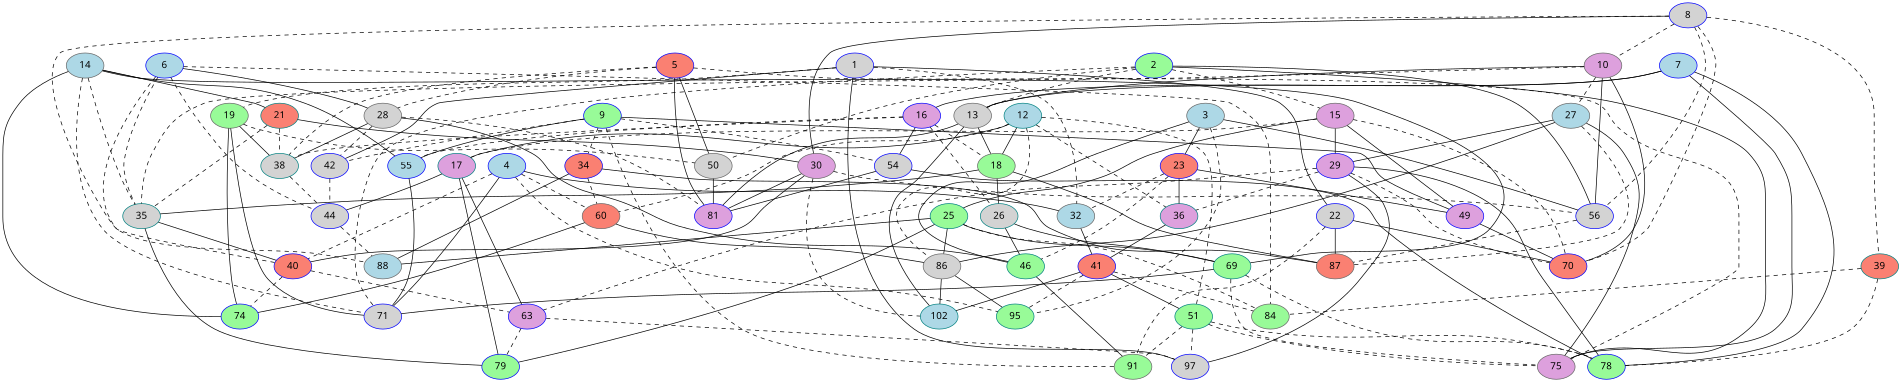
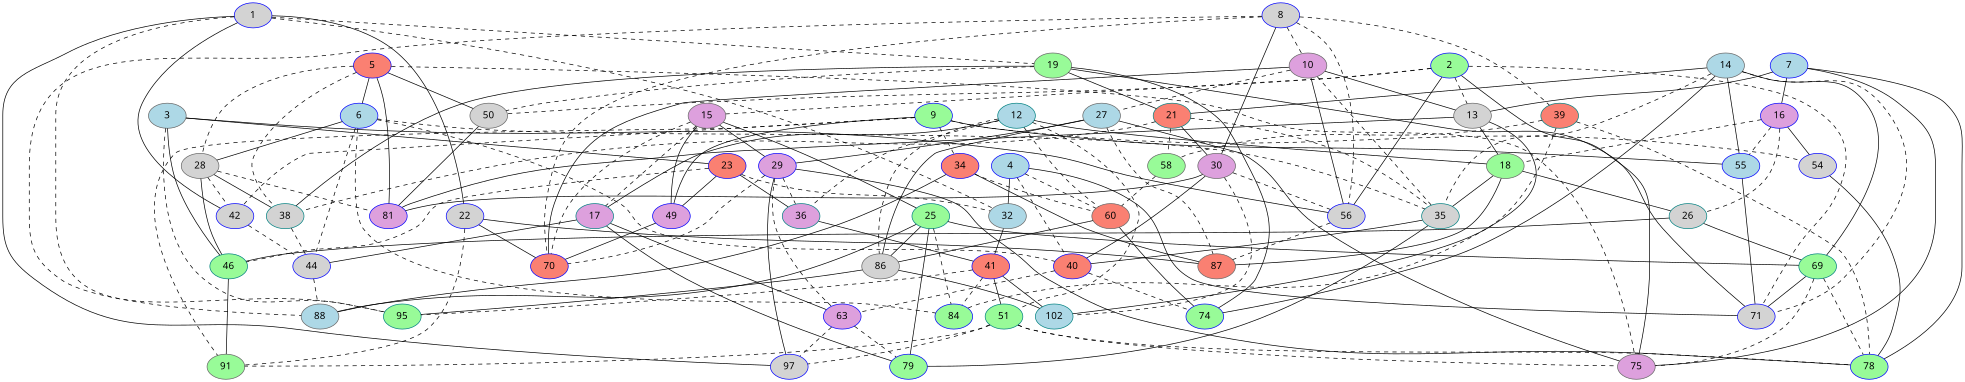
none -> (1099, 85)
none -> (366, 91)
(598, 131) -> none
none -> (1166, 166)
(785, 196) -> none
(744, 280) -> (61, 245)
(1270, 317) -> (954, 317)
